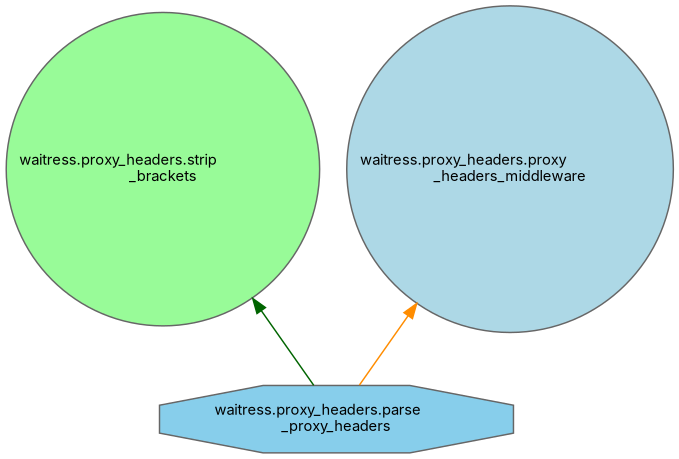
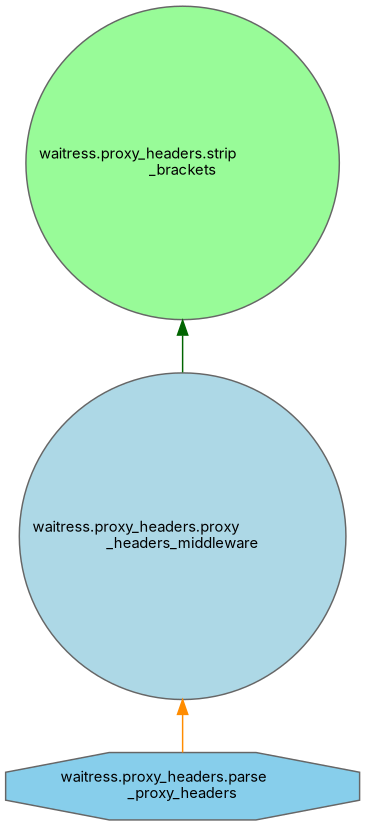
(287, 348) -> (183, 354)
